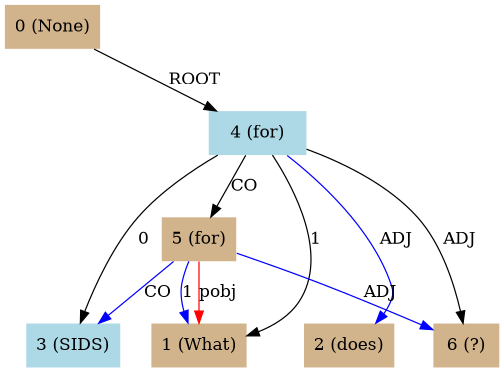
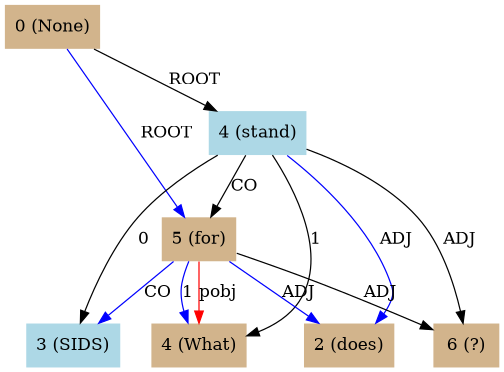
none -> (122, 128)
(258, 133) -> (258, 133)
(330, 287) -> (330, 287)
none -> (269, 289)
(199, 345) -> (199, 345)
